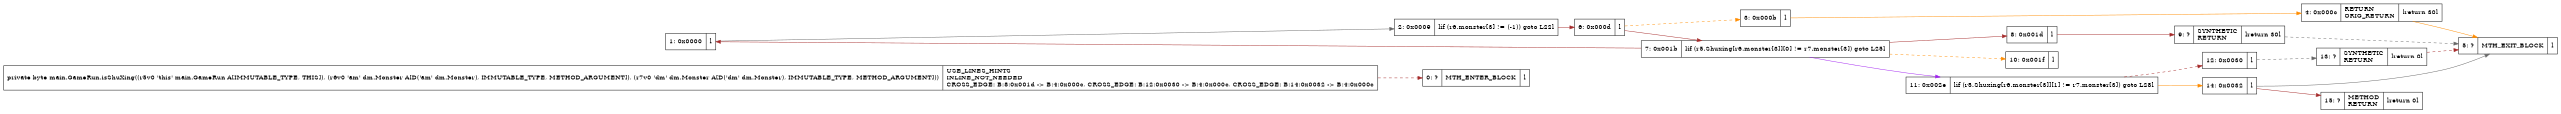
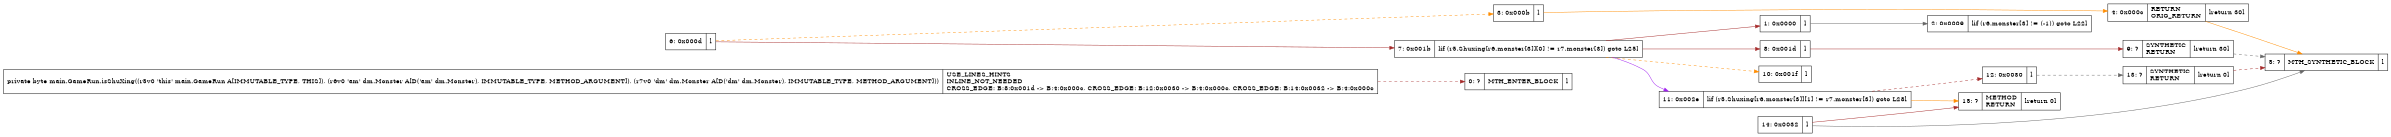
(1564, 27) -> none
(2513, 46) -> (2331, 62)
(2178, 86) -> (1933, 101)
